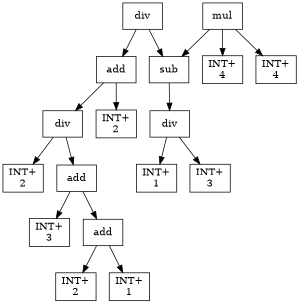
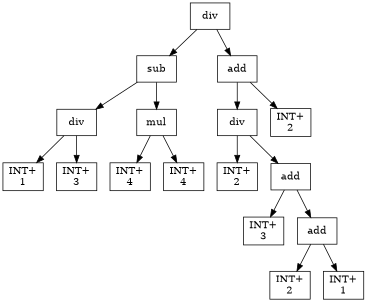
(198, 40) -> (157, 92)
